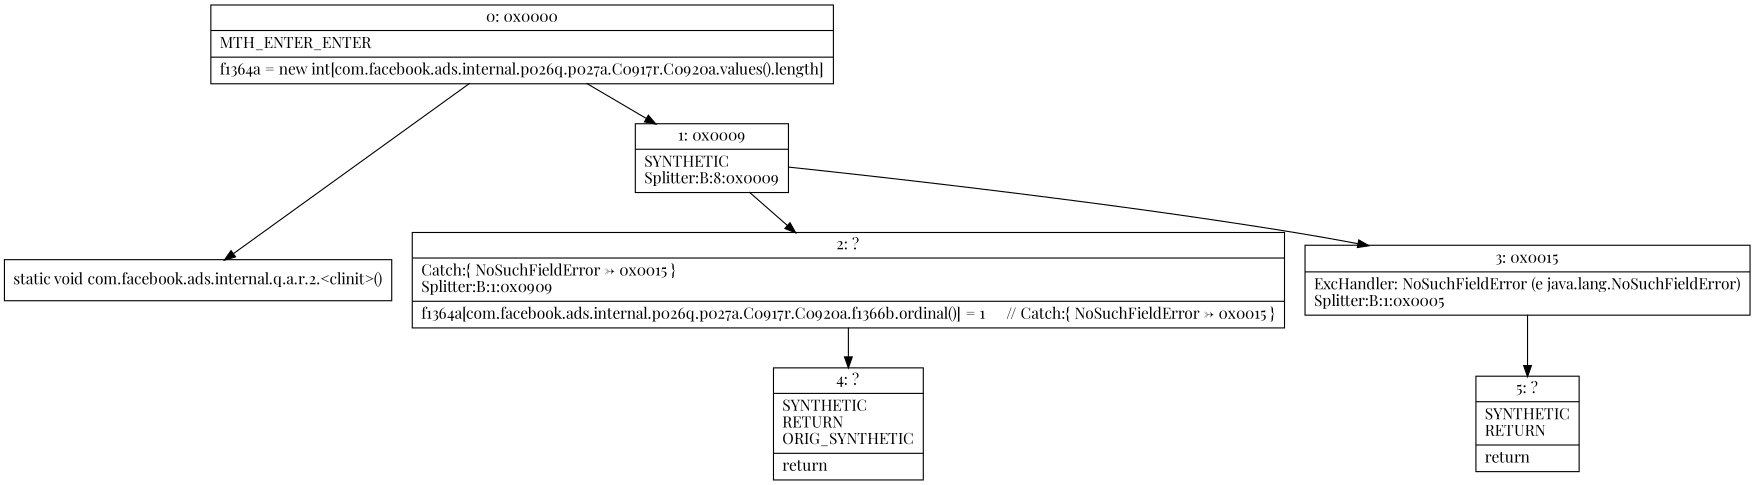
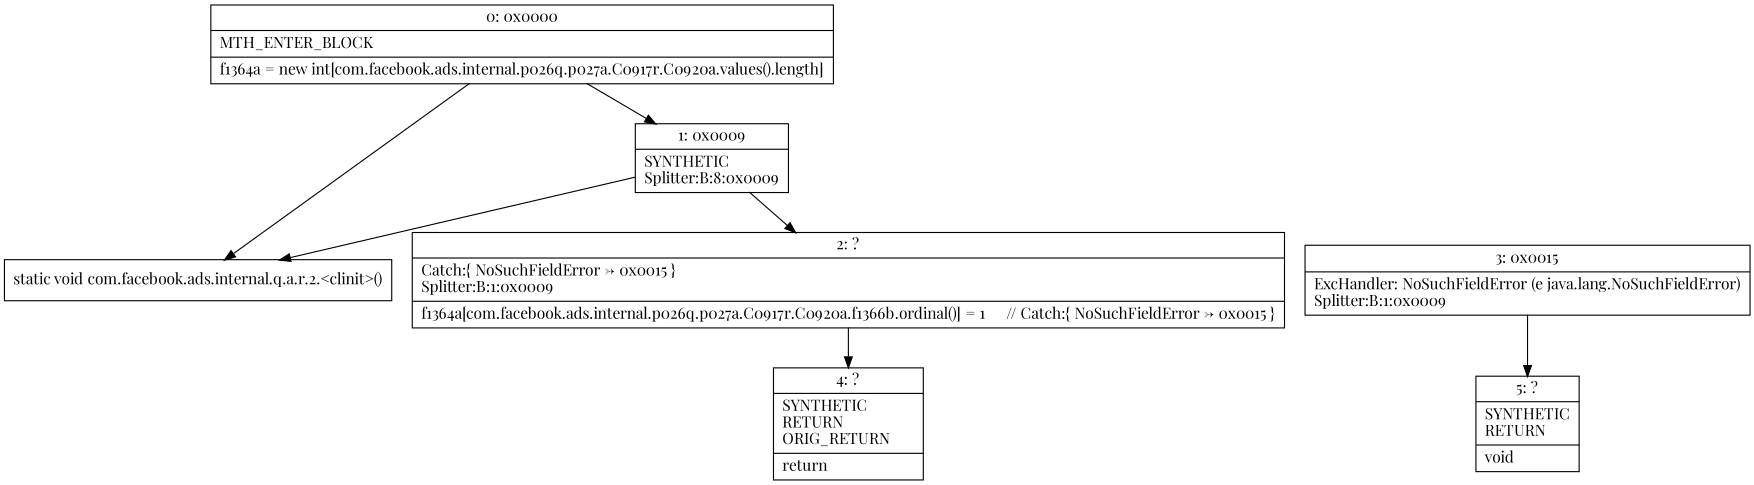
(296, 43) -> (297, 43)
(1074, 201) -> (463, 217)
(487, 287) -> (488, 287)
(1379, 301) -> (1380, 301)
(848, 439) -> (836, 439)
(1508, 458) -> (1500, 458)
